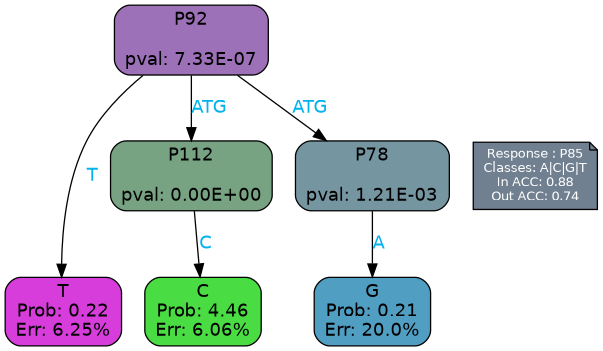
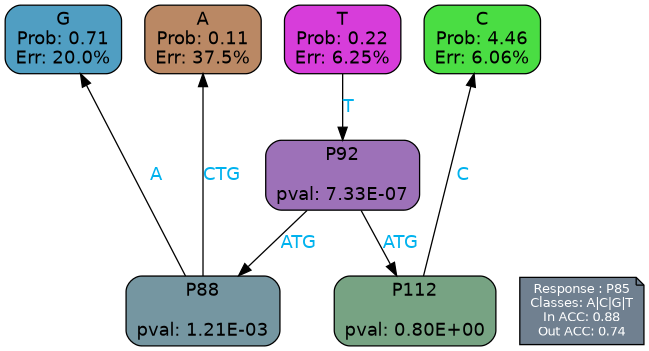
none -> (203, 39)
(79, 159) -> (343, 101)
(191, 176) -> (415, 311)
(372, 176) -> (203, 311)
(372, 312) -> (63, 39)
